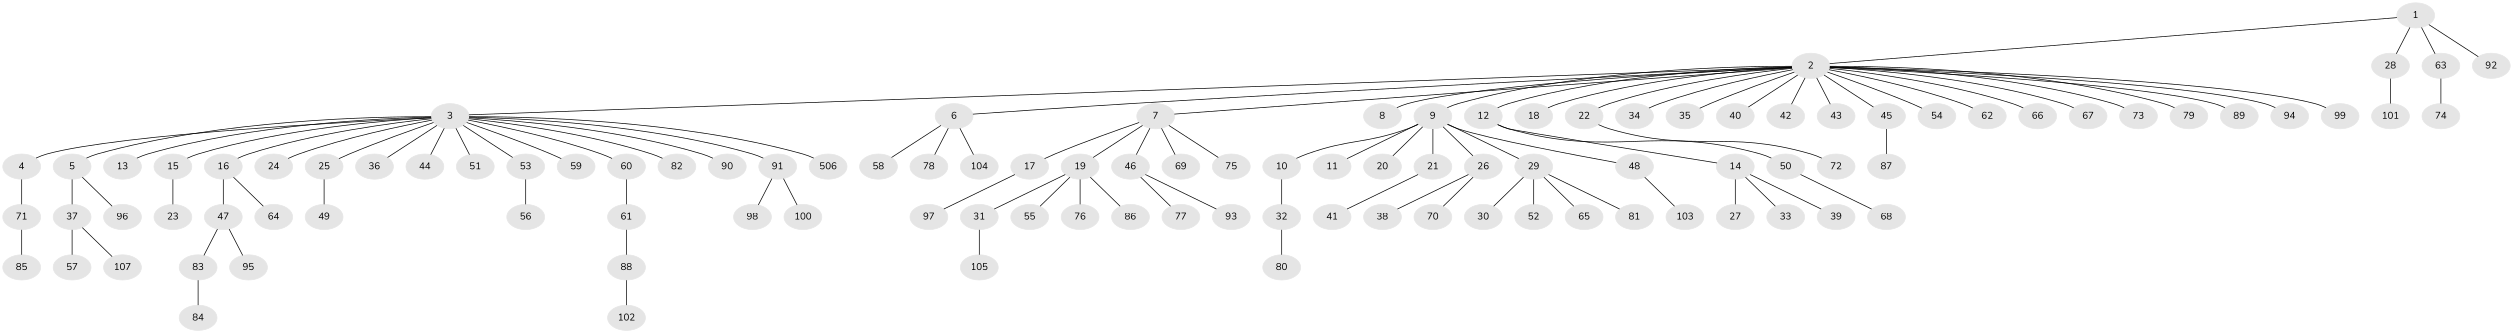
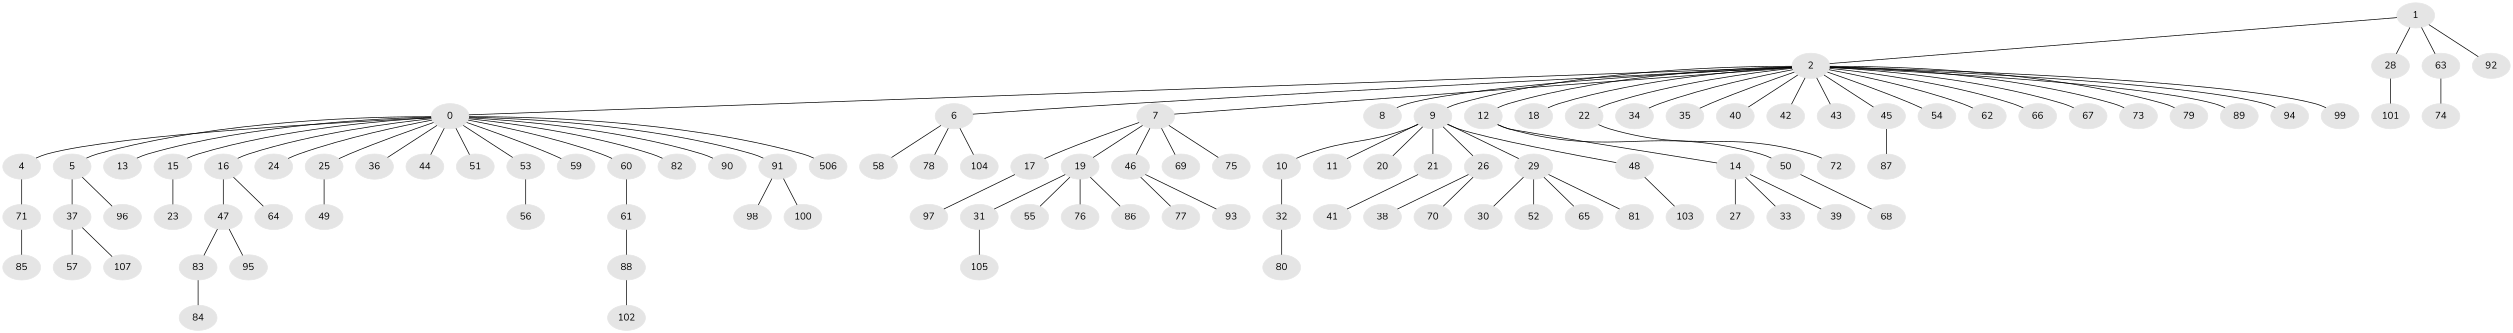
(450, 116) -> (450, 116)
